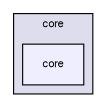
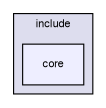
(53, 24) -> (53, 24)
